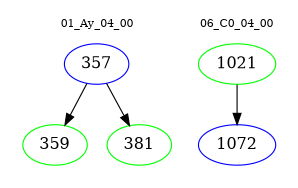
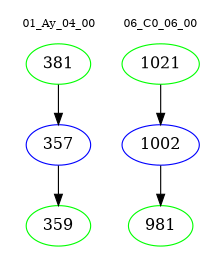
(237, 24) -> (161, 24)
(115, 99) -> (58, 99)
(237, 145) -> (161, 145)
none -> (161, 226)
